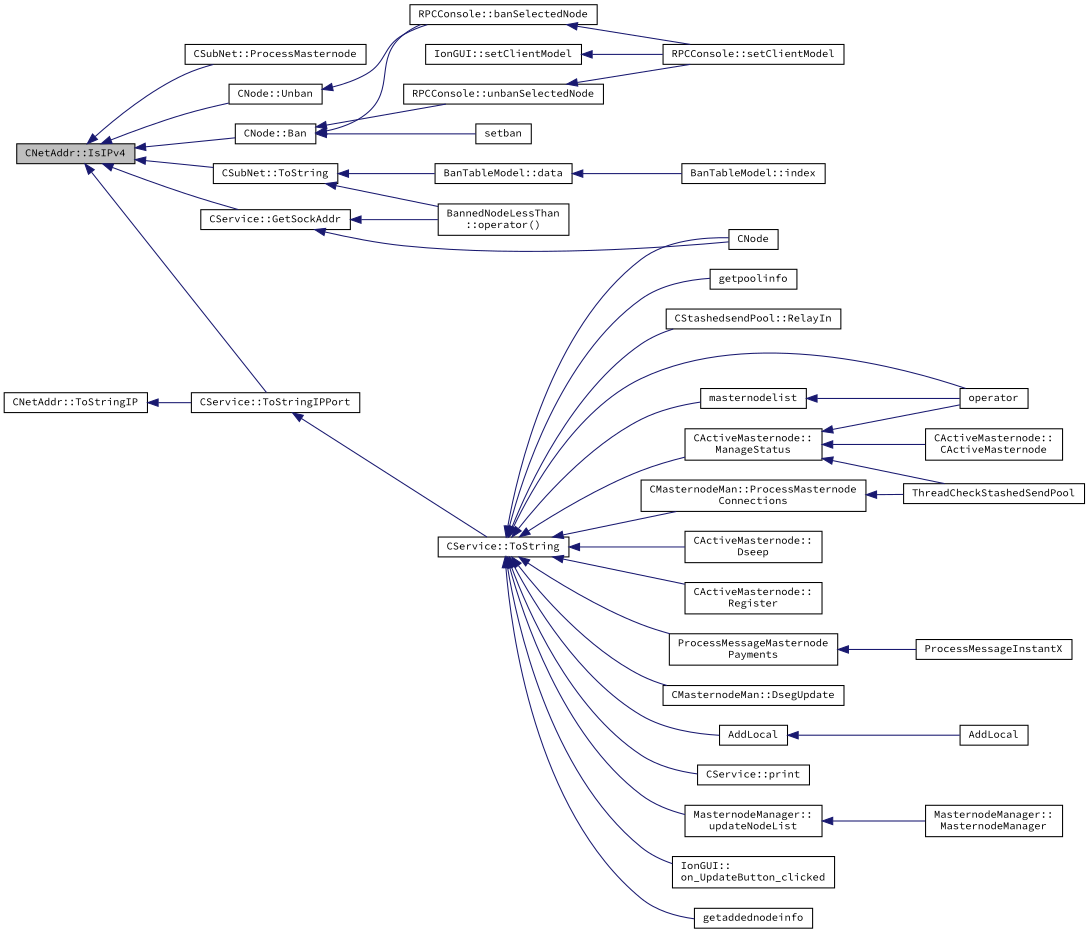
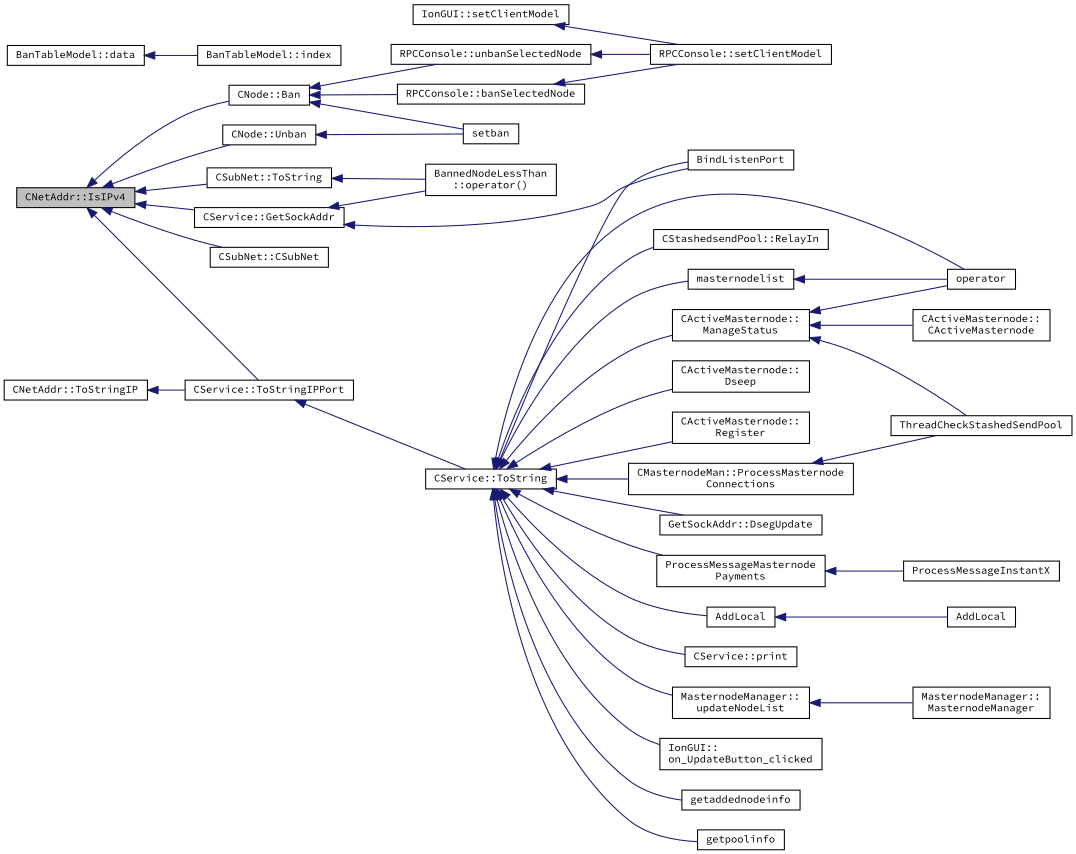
(276, 54) -> (269, 257)
(381, 61) -> (395, 134)
(392, 174) -> none
(754, 239) -> (741, 160)
(754, 695) -> (741, 525)
